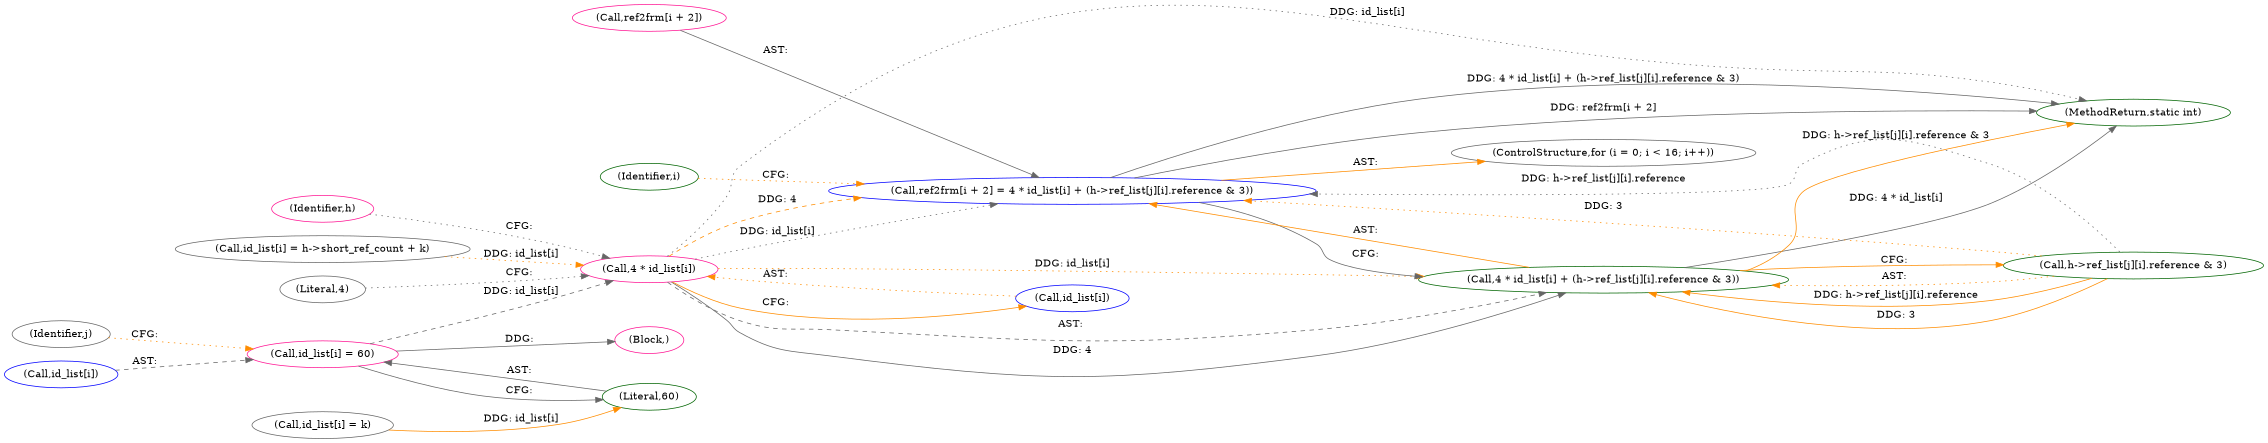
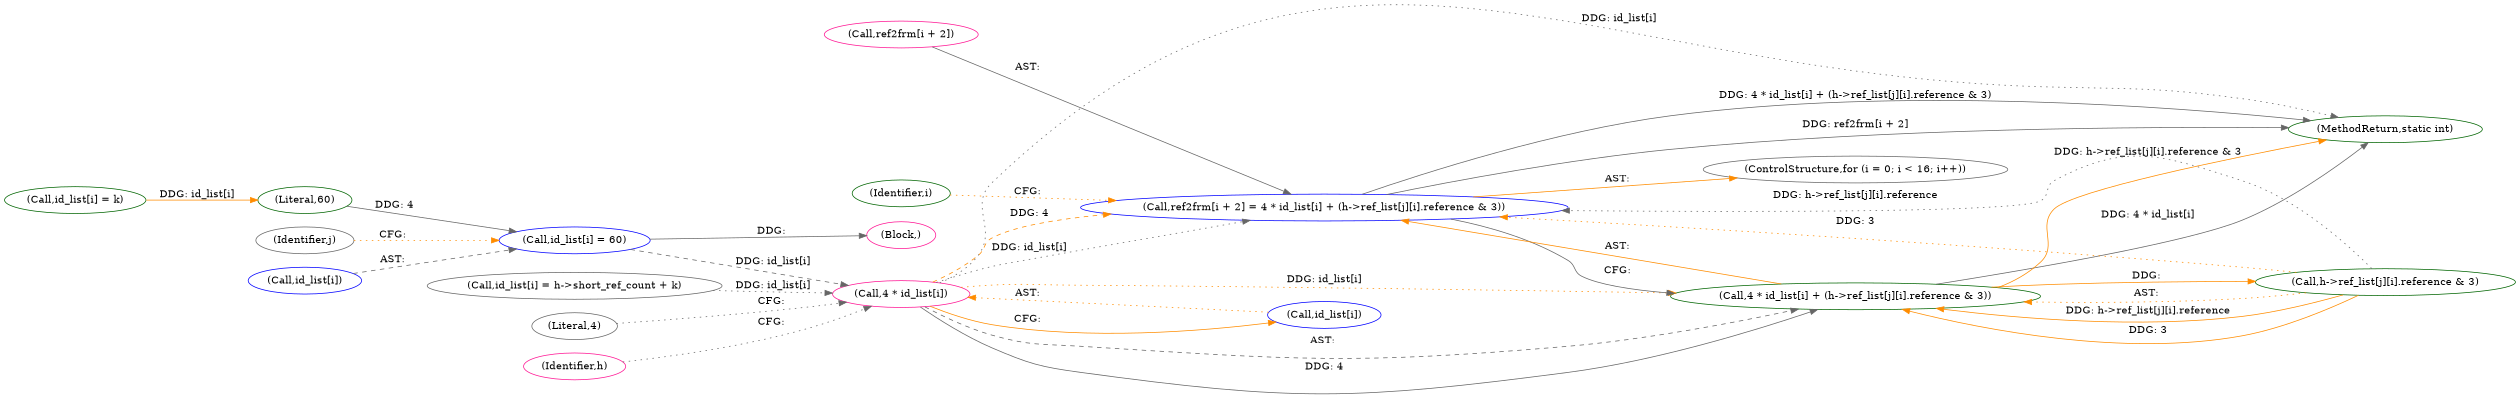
(1896, 260) -> (2148, 276)
(510, 261) -> (769, 292)
(323, 354) -> (575, 240)
(521, 370) -> (394, 205)
(475, 395) -> none
(323, 425) -> (75, 200)
